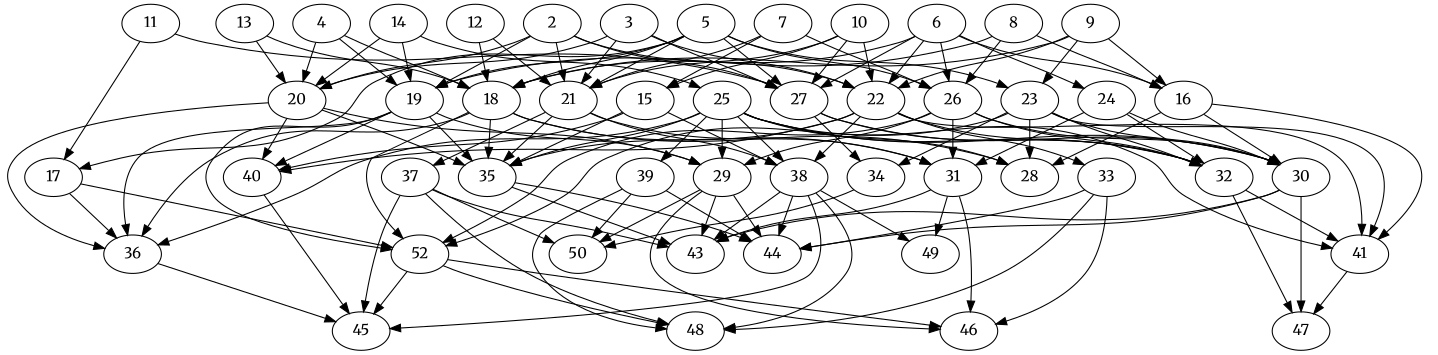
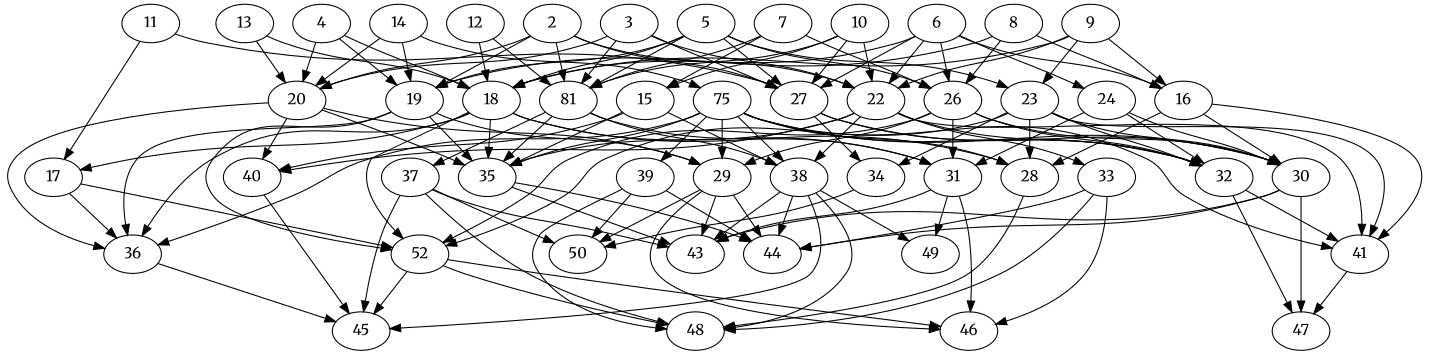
(379, 80) -> (281, 145)
(568, 100) -> (568, 100)
(722, 100) -> (722, 100)
(336, 138) -> none
none -> (901, 298)
